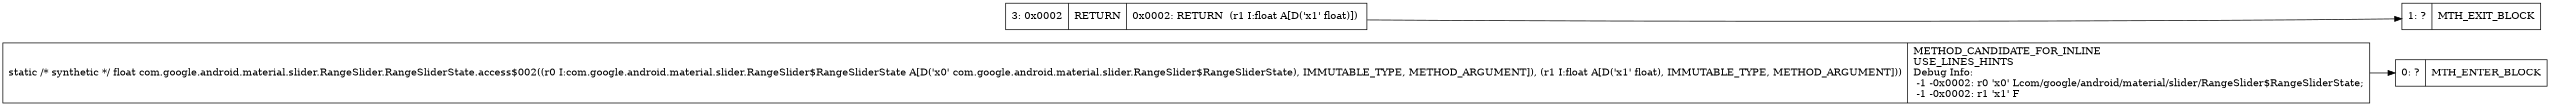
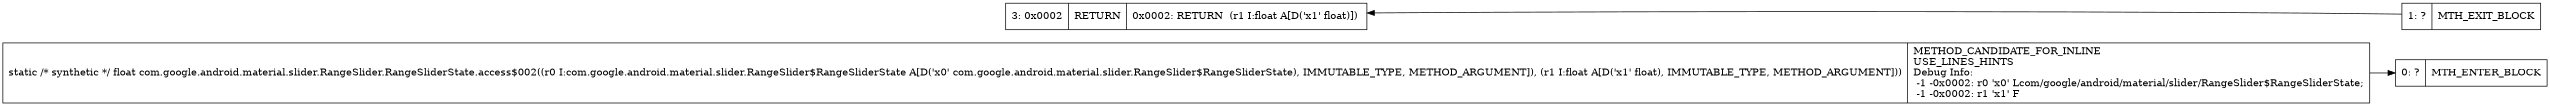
(1881, 21) -> (1888, 12)
